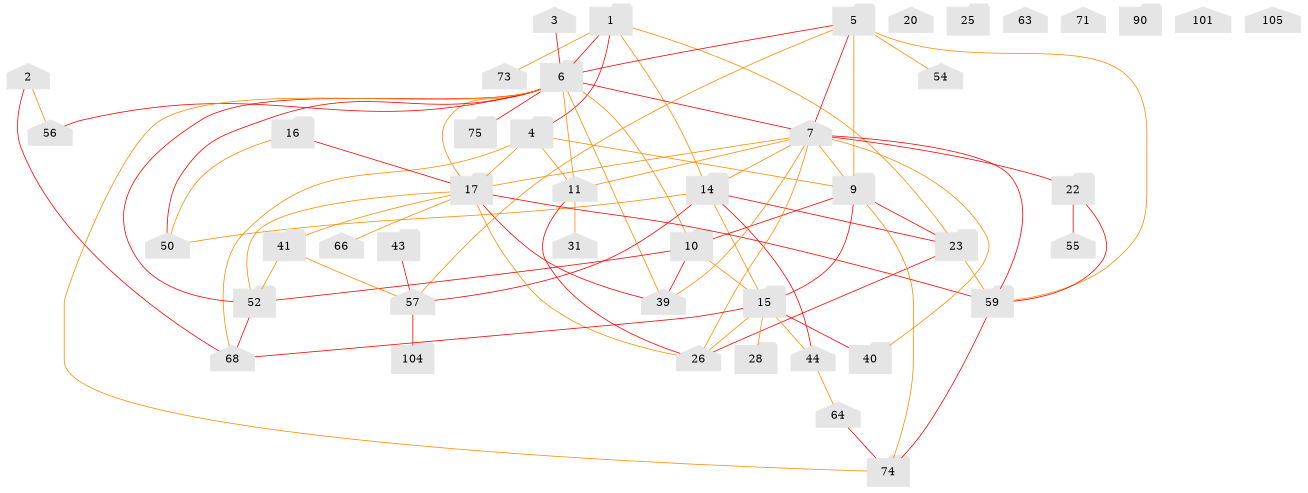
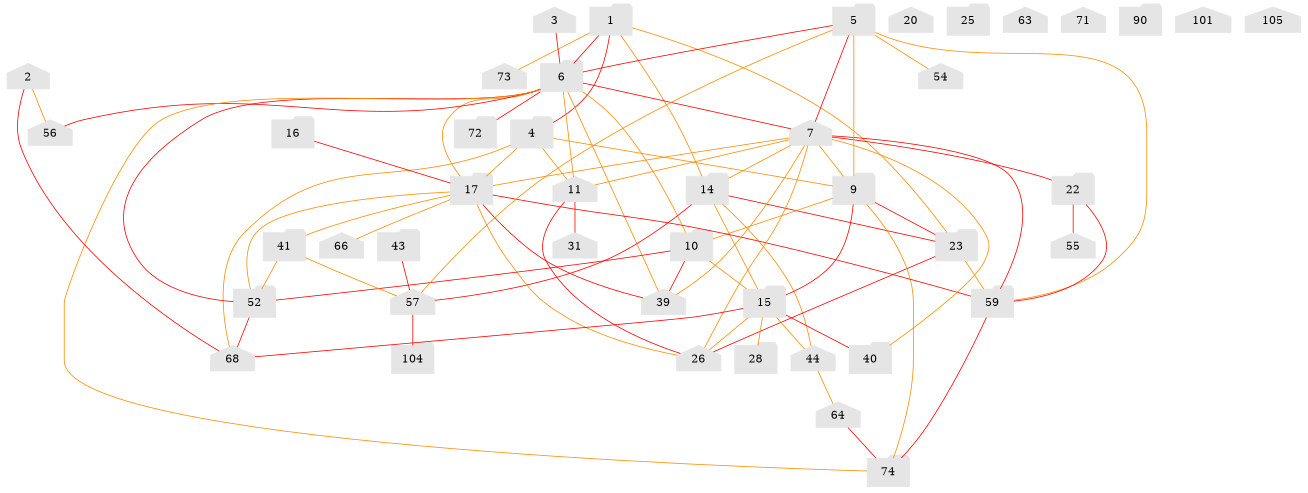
(475, 134) -> (475, 134)
(575, 217) -> (575, 217)
(773, 219) -> (773, 219)
(168, 247) -> none
(780, 268) -> (780, 268)
